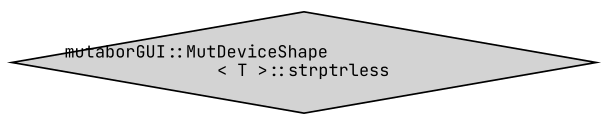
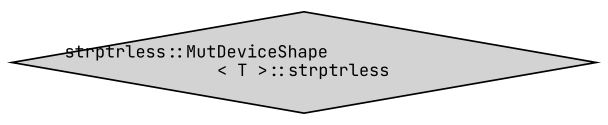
(304, 62) -> (304, 62)
